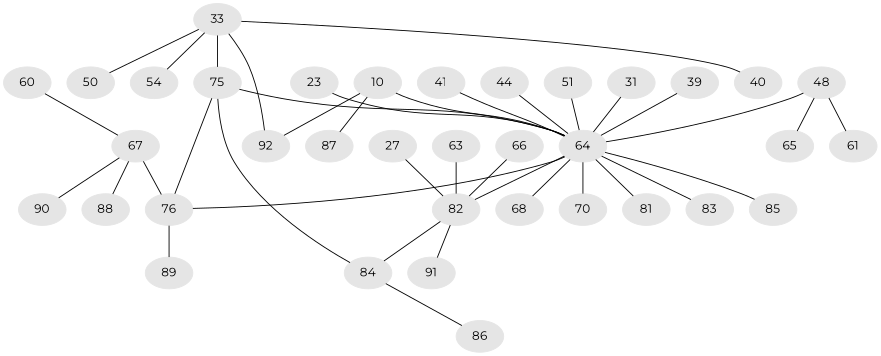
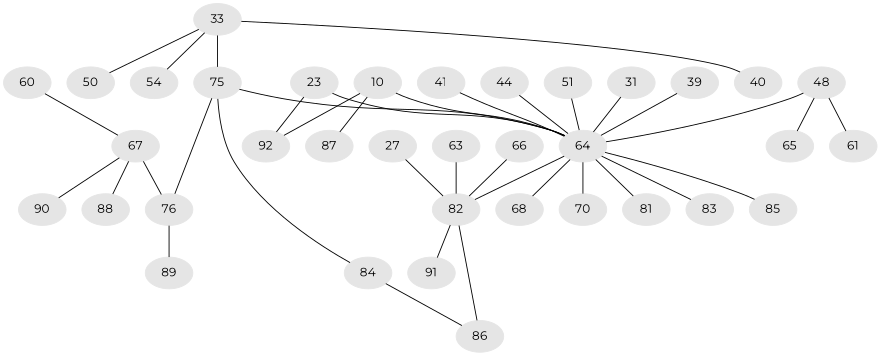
(254, 79) -> (290, 114)
(381, 195) -> none
(412, 241) -> (468, 273)
